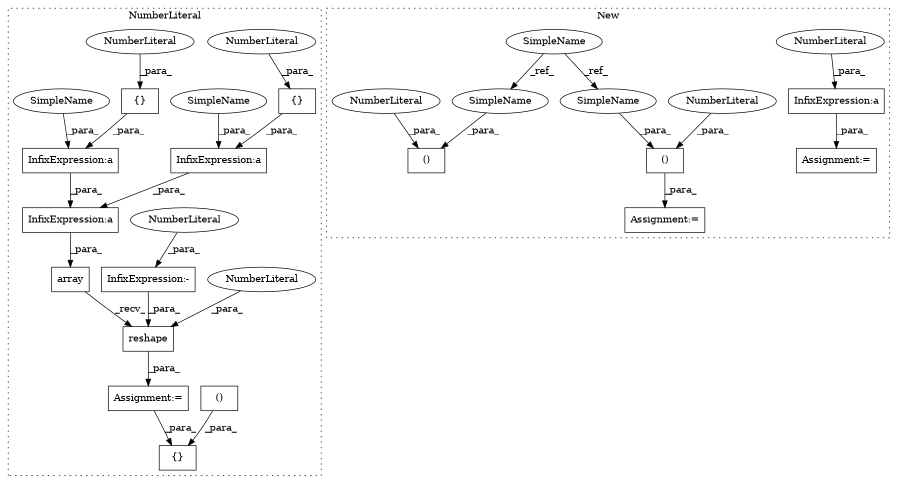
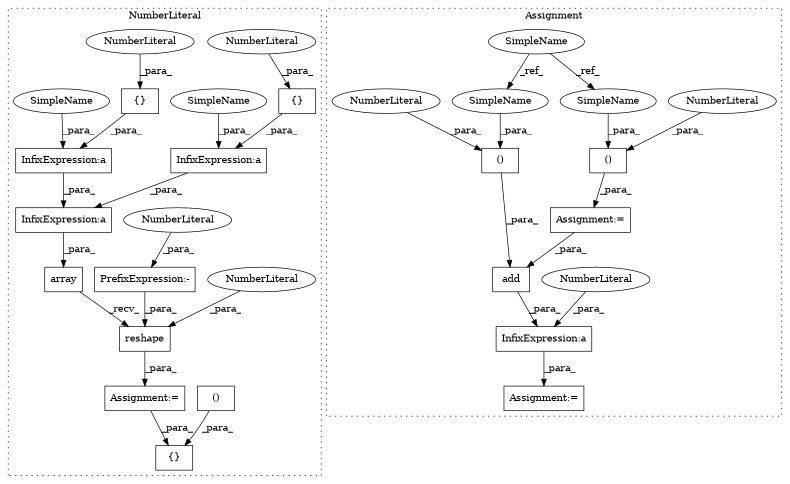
(608, 16) -> (554, 16)
(148, 279) -> (145, 279)
none -> (511, 279)
